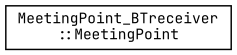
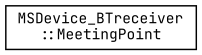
(119, 28) -> (101, 28)
